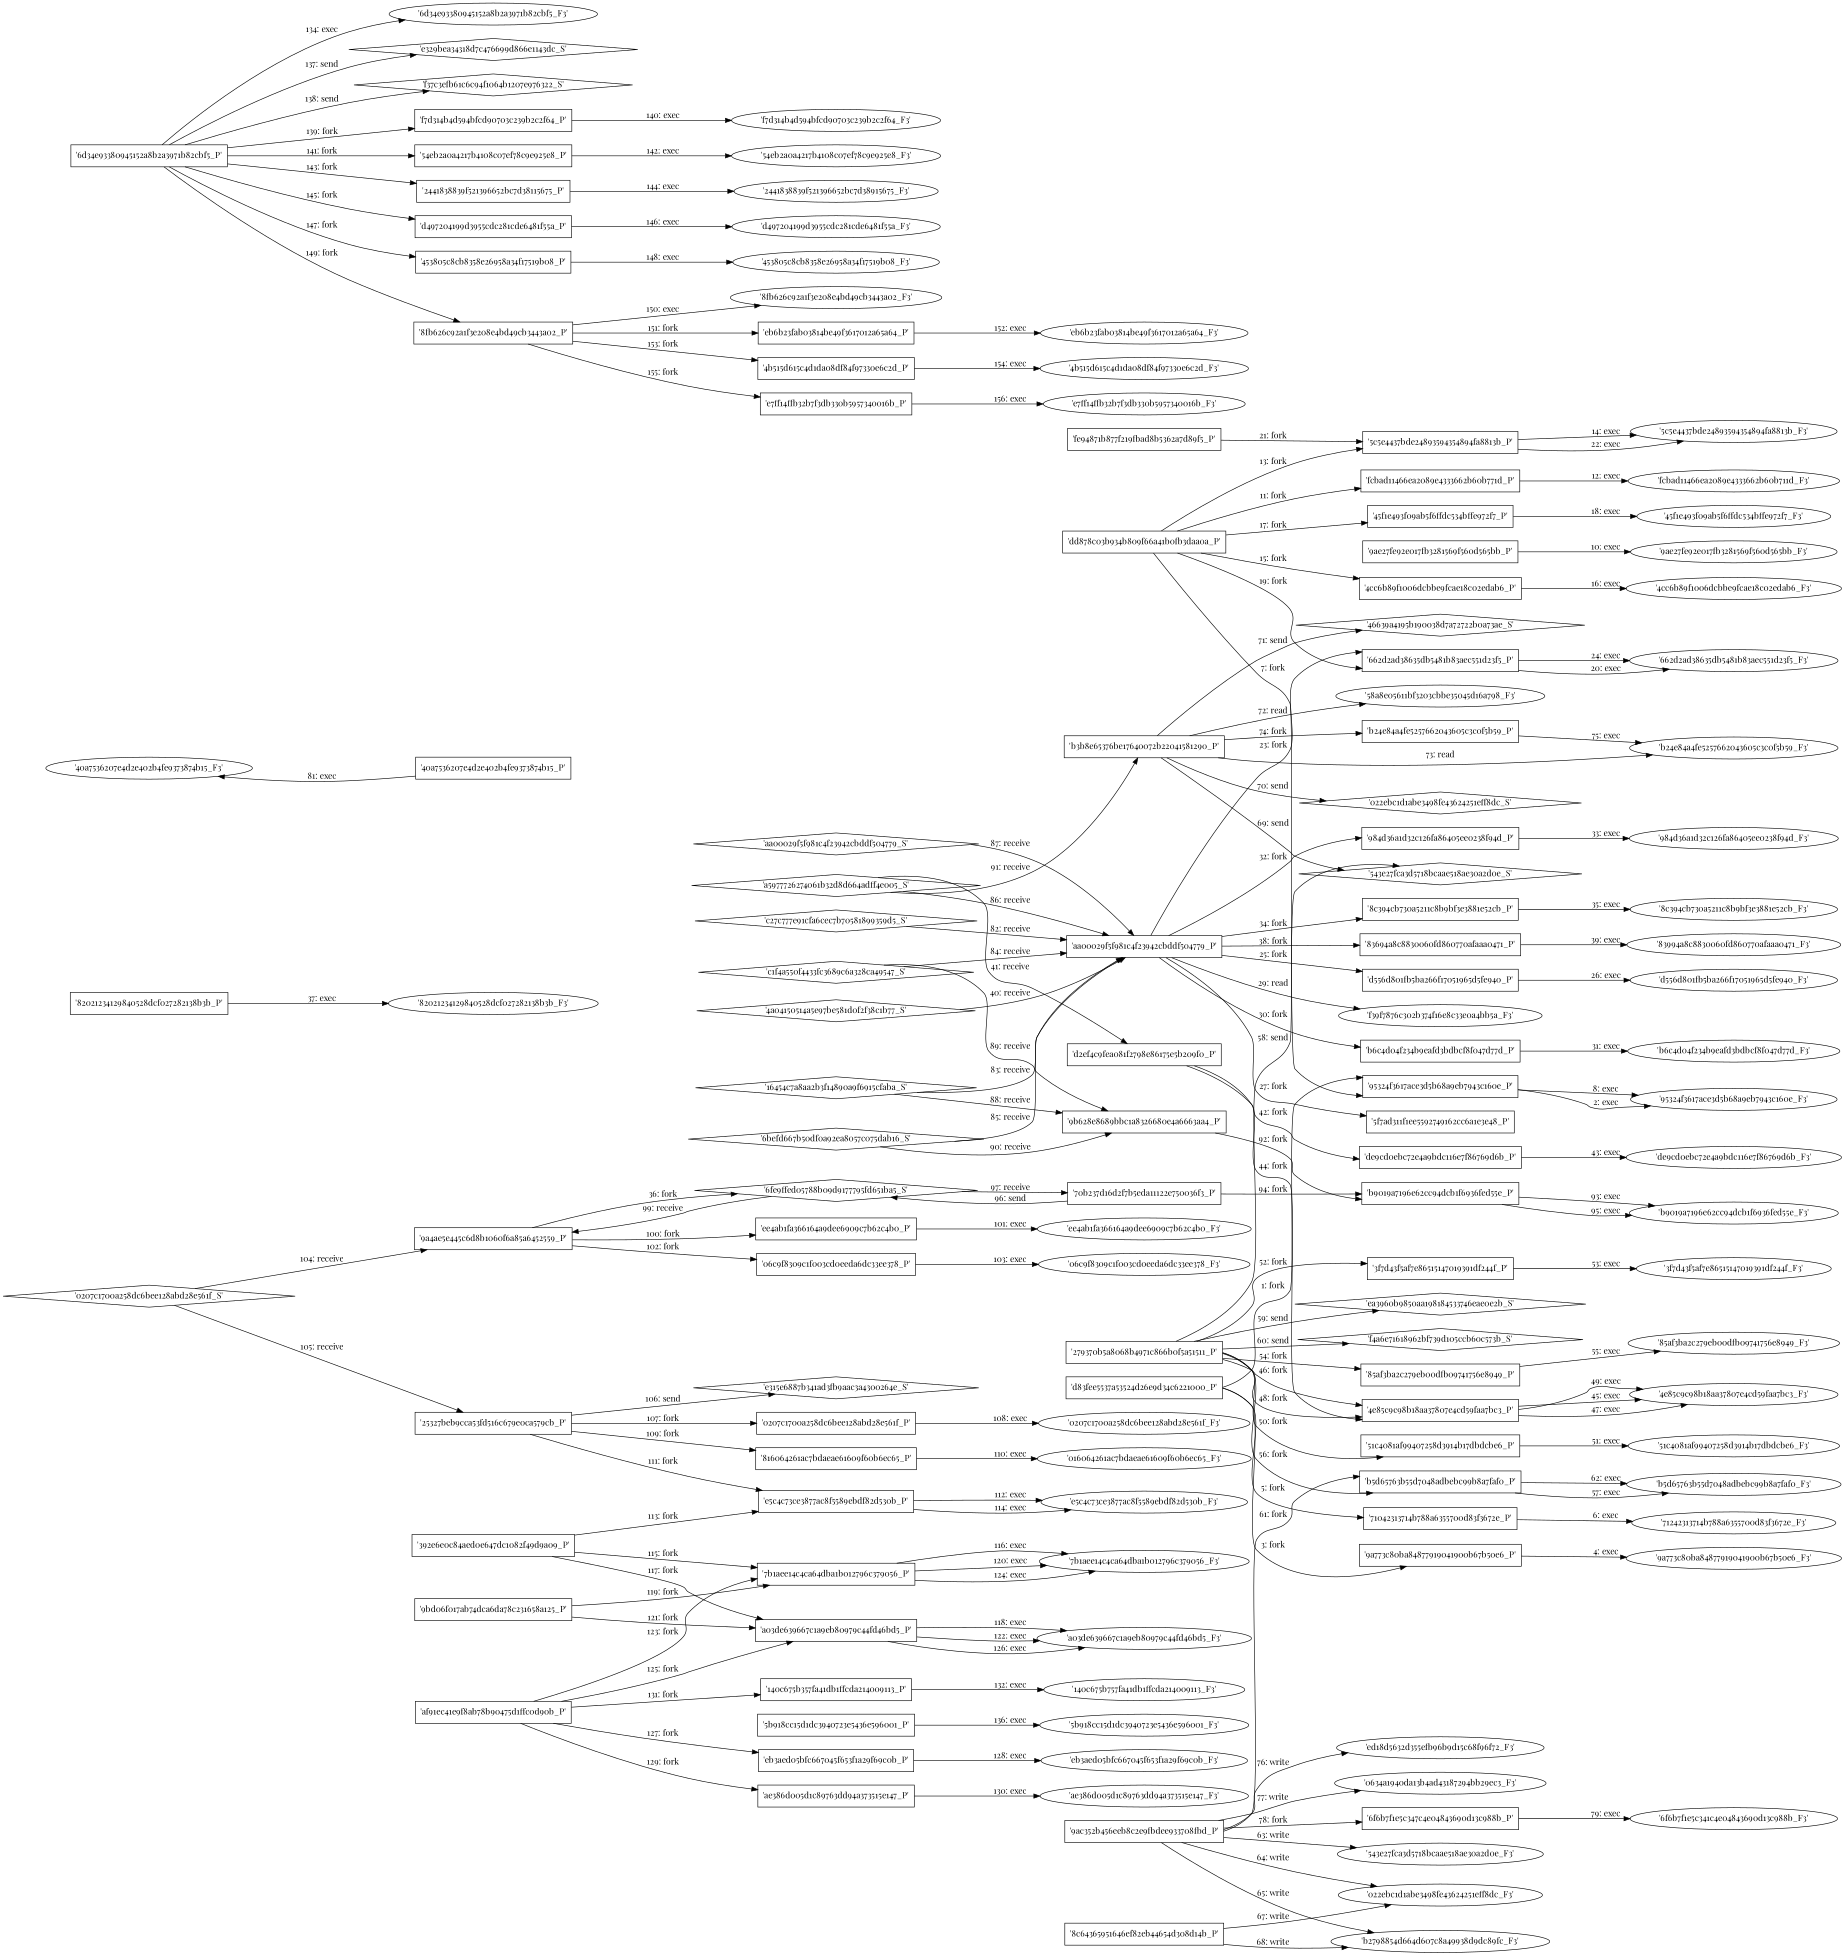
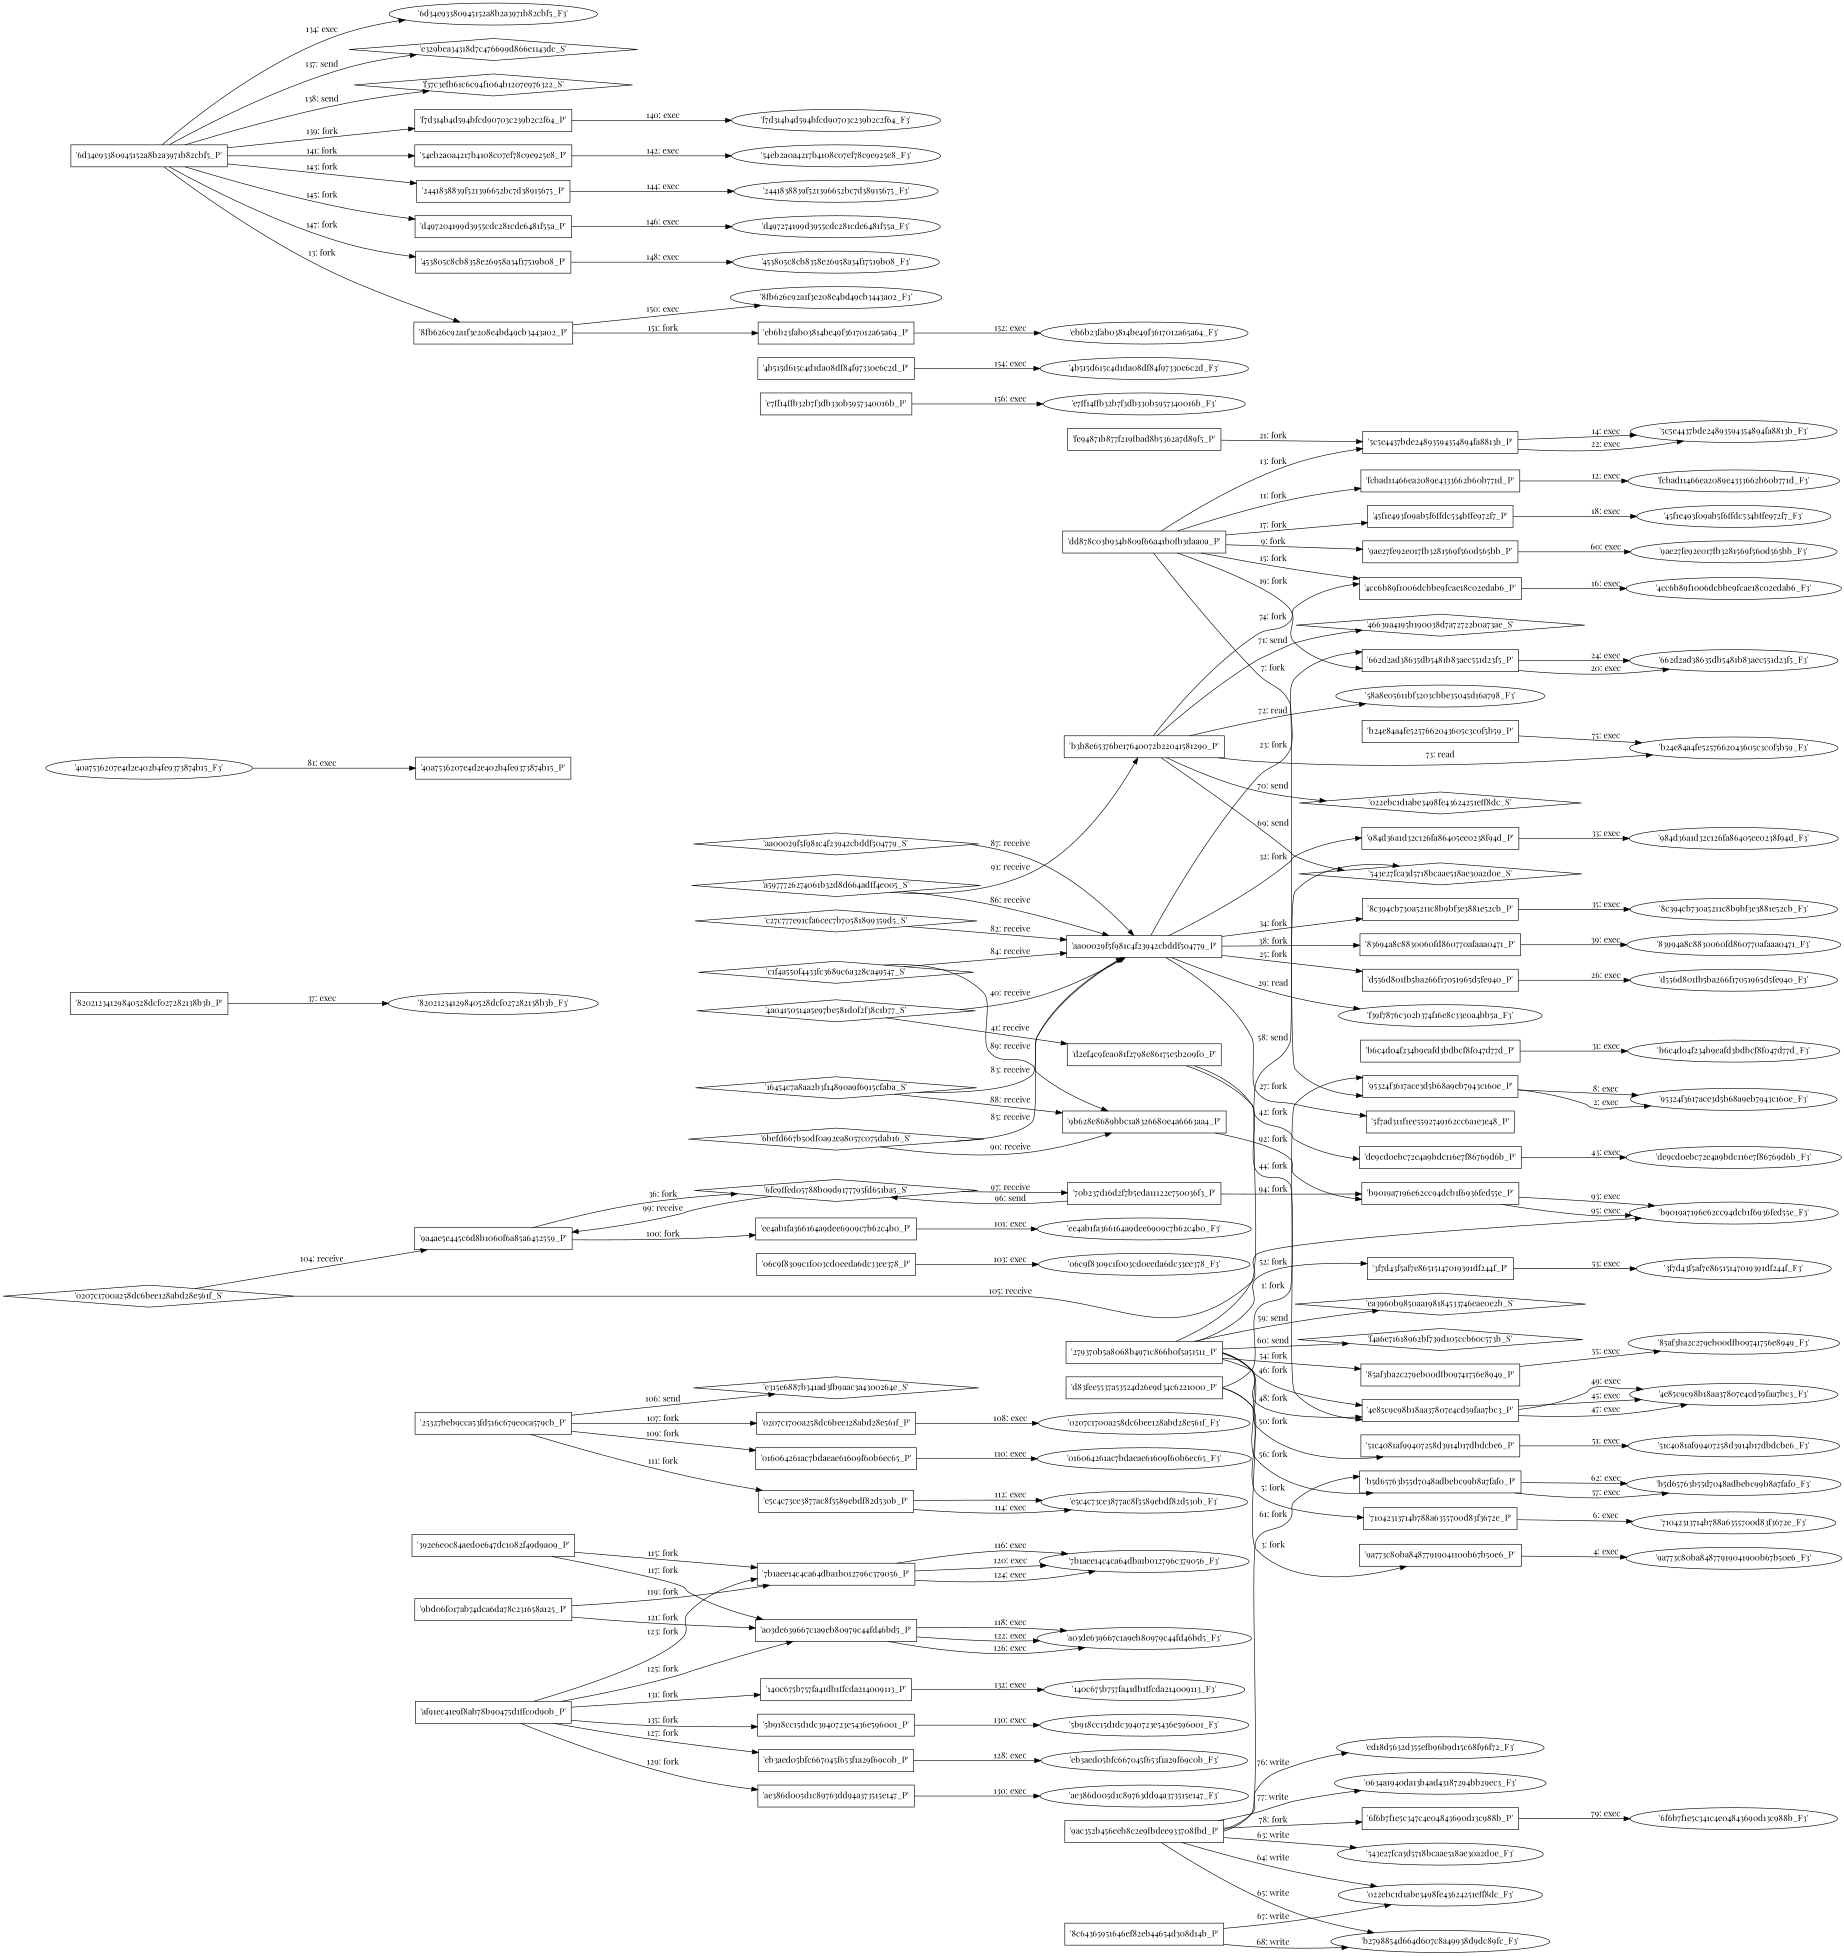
(493, 191) -> (493, 191)
(836, 227) -> (836, 227)
(322, 253) -> (322, 253)
(662, 351) -> none
(640, 375) -> none
(1734, 481) -> (1734, 481)
none -> (1291, 547)
(1606, 547) -> (1606, 547)
(1287, 736) -> (1245, 643)
(320, 782) -> (331, 768)
(986, 948) -> (973, 1030)
(1251, 1015) -> none
(661, 1253) -> none
(316, 1358) -> (984, 1296)
(836, 1459) -> (836, 1459)
(1734, 1523) -> (1734, 1523)
(663, 1524) -> none
(1440, 1555) -> (1440, 1555)
(836, 1690) -> (836, 1690)
(1010, 1721) -> (1010, 1721)
none -> (661, 1726)
